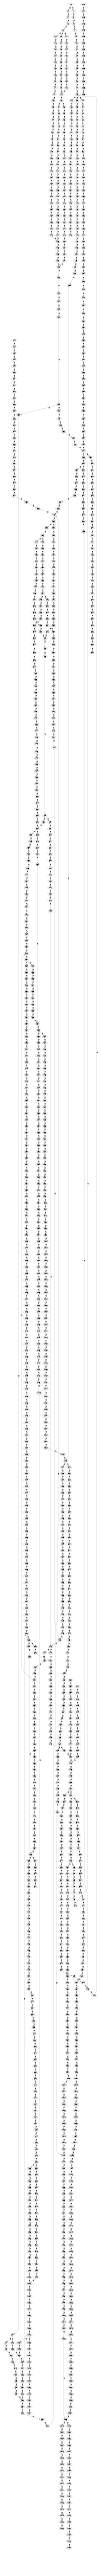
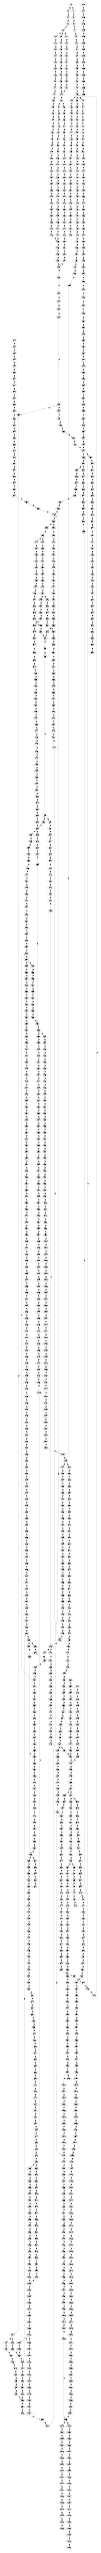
(66, 2082) -> (64, 2078)
